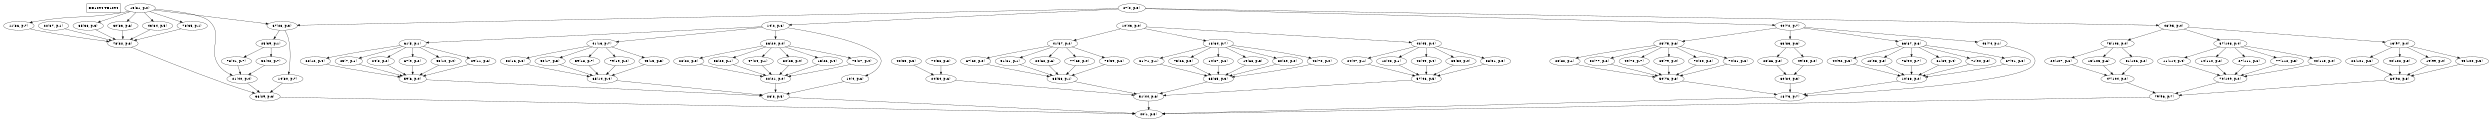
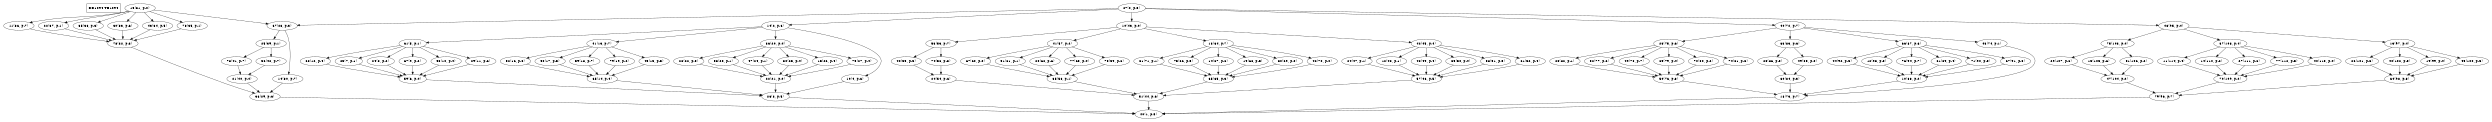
none -> (1132, 16)
(211, 23) -> (90, 18)
none -> (941, 44)
none -> (1530, 61)
